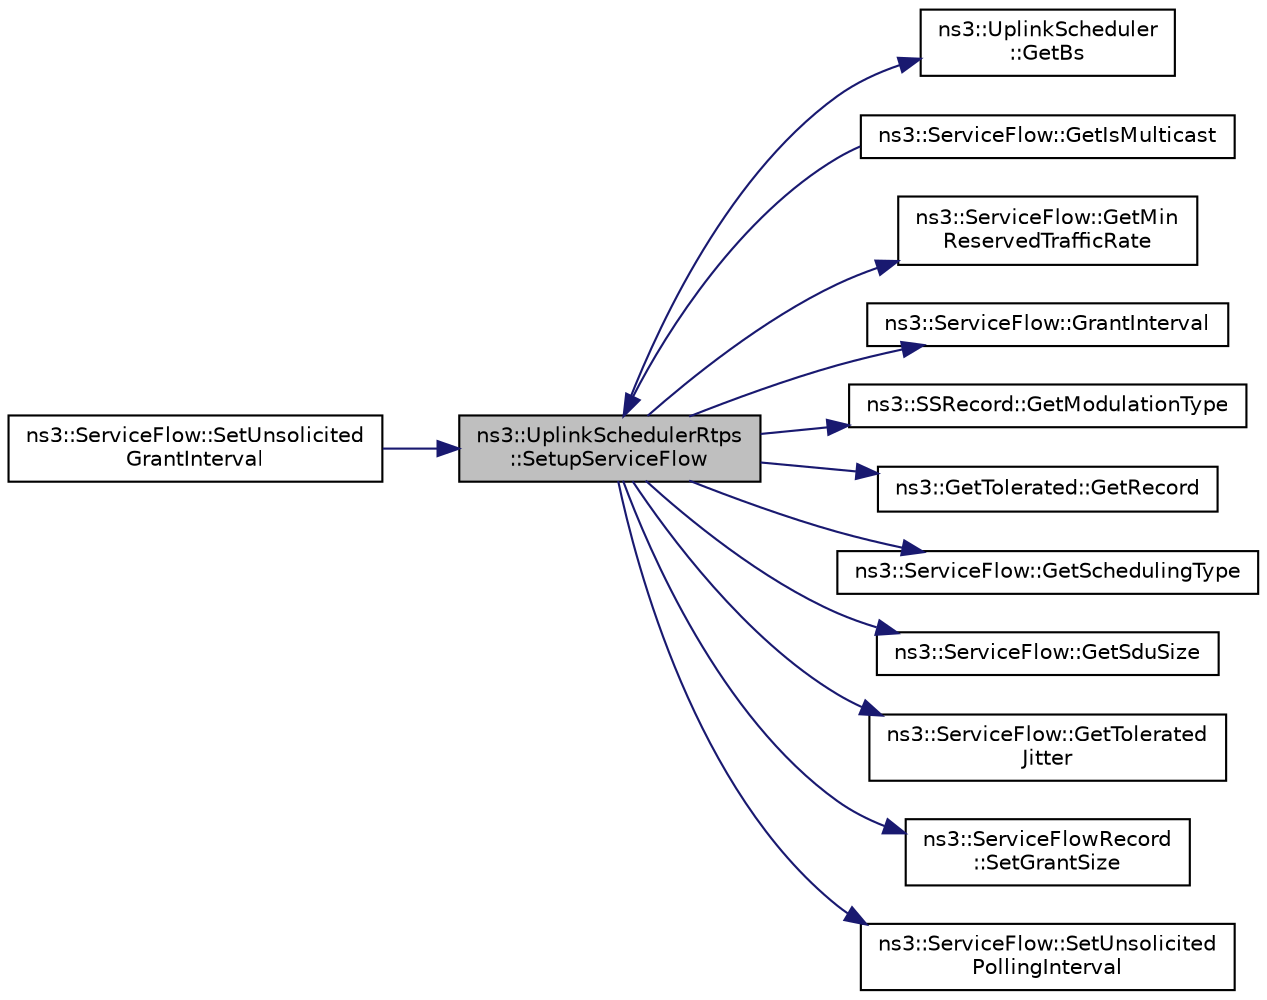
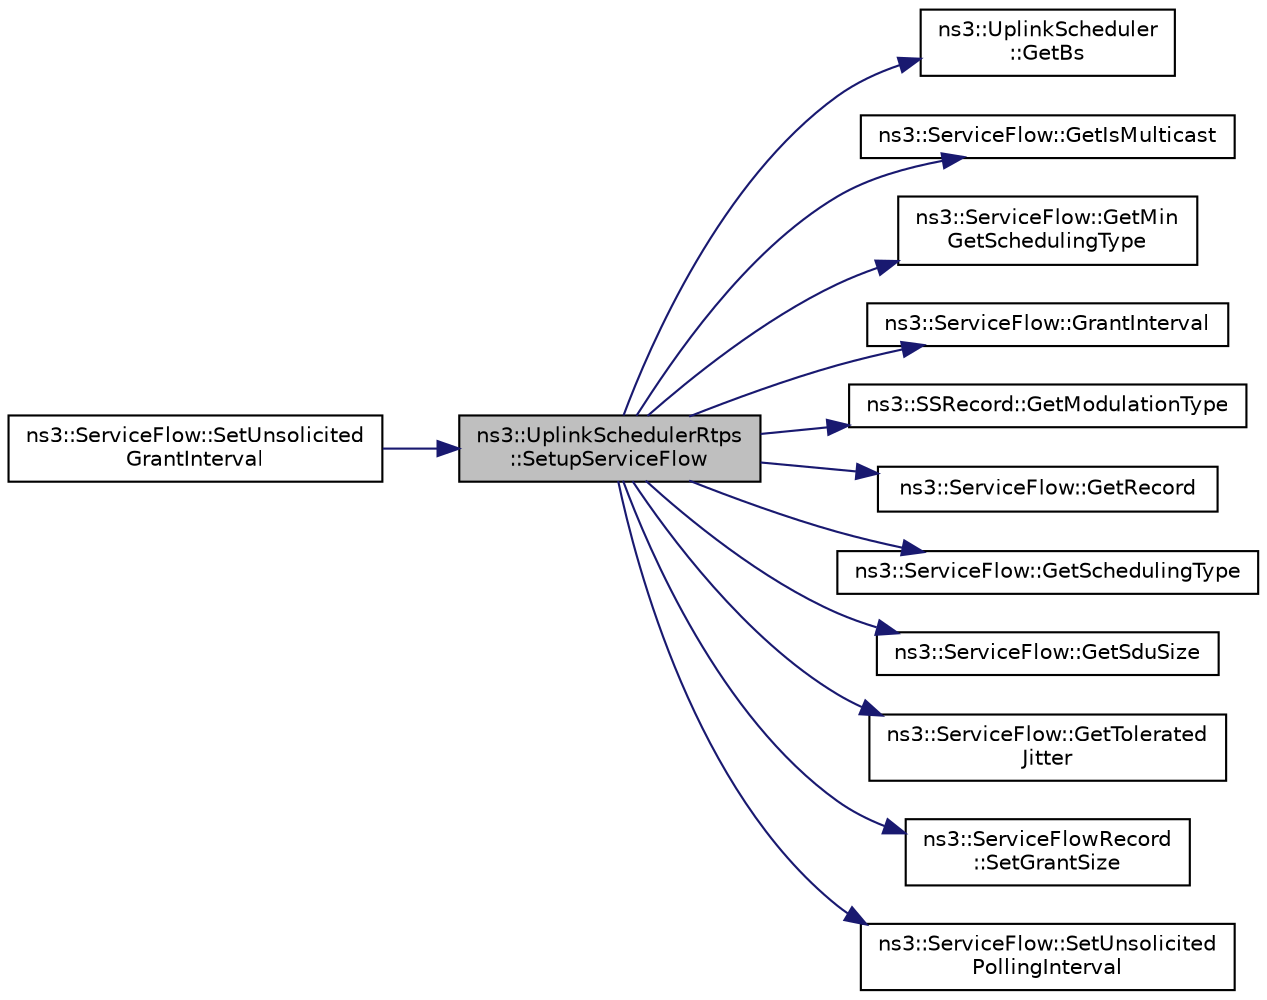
(1048, 231) -> (1048, 231)
(728, 254) -> (763, 254)
(1048, 489) -> (1048, 489)
